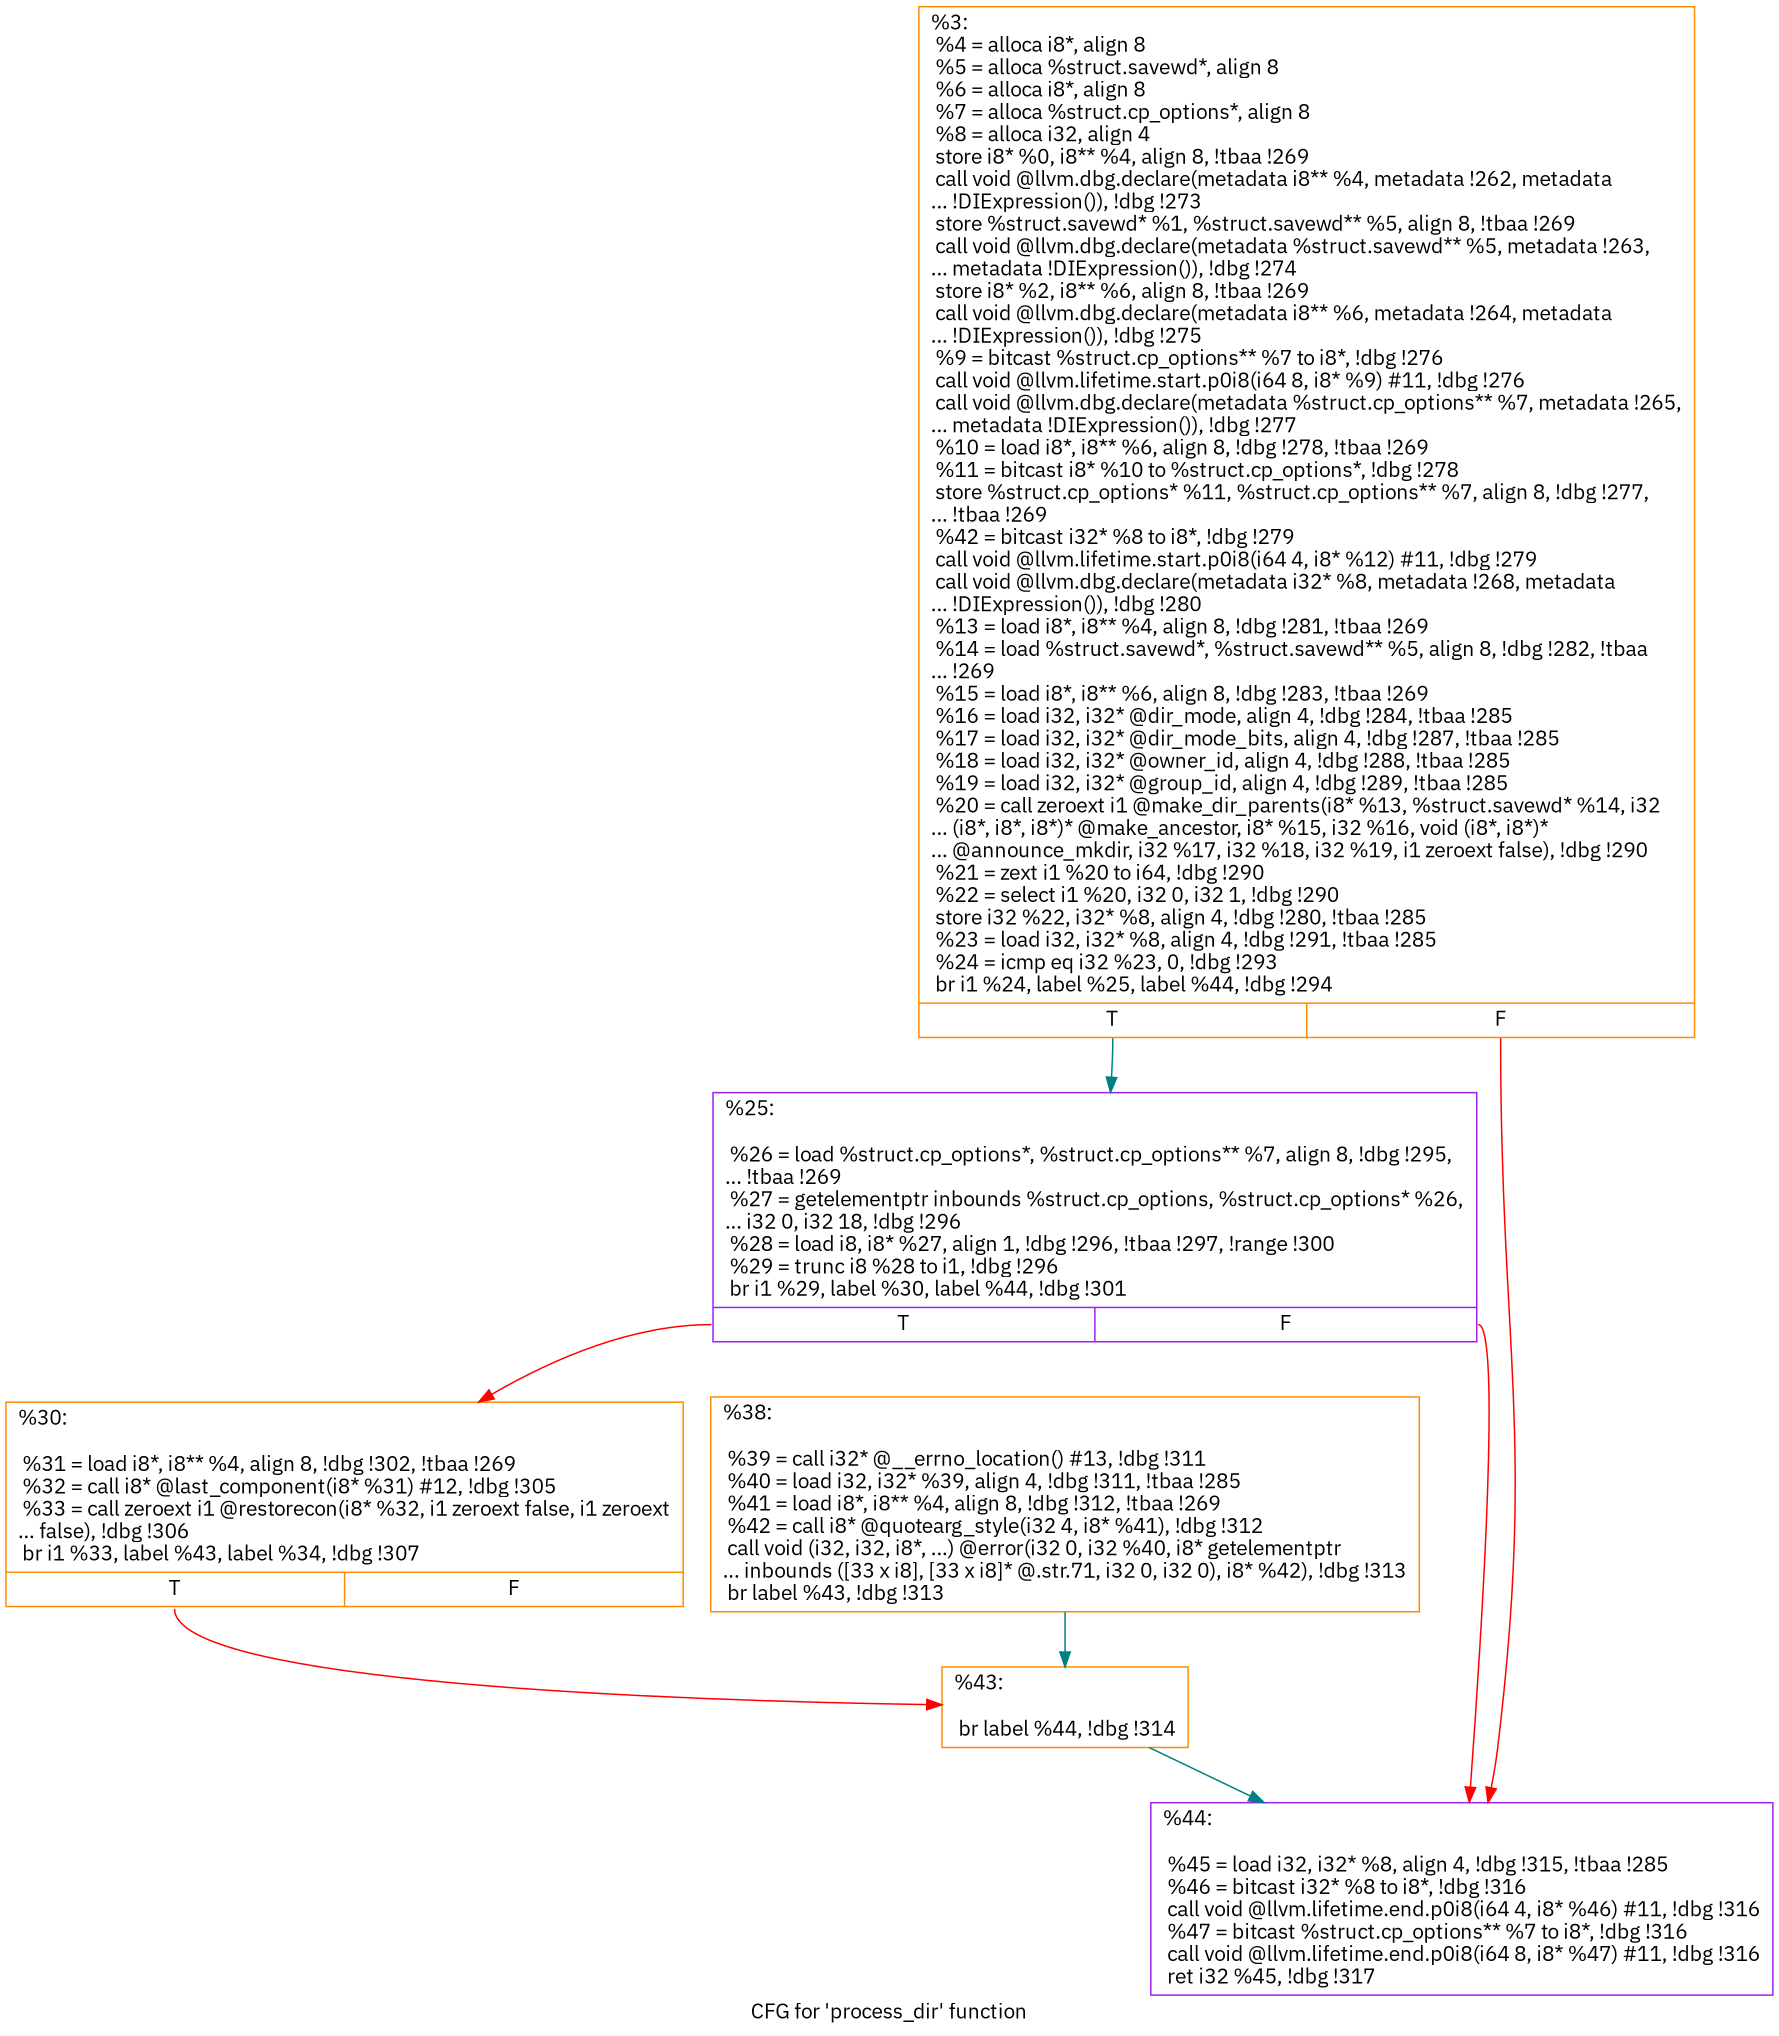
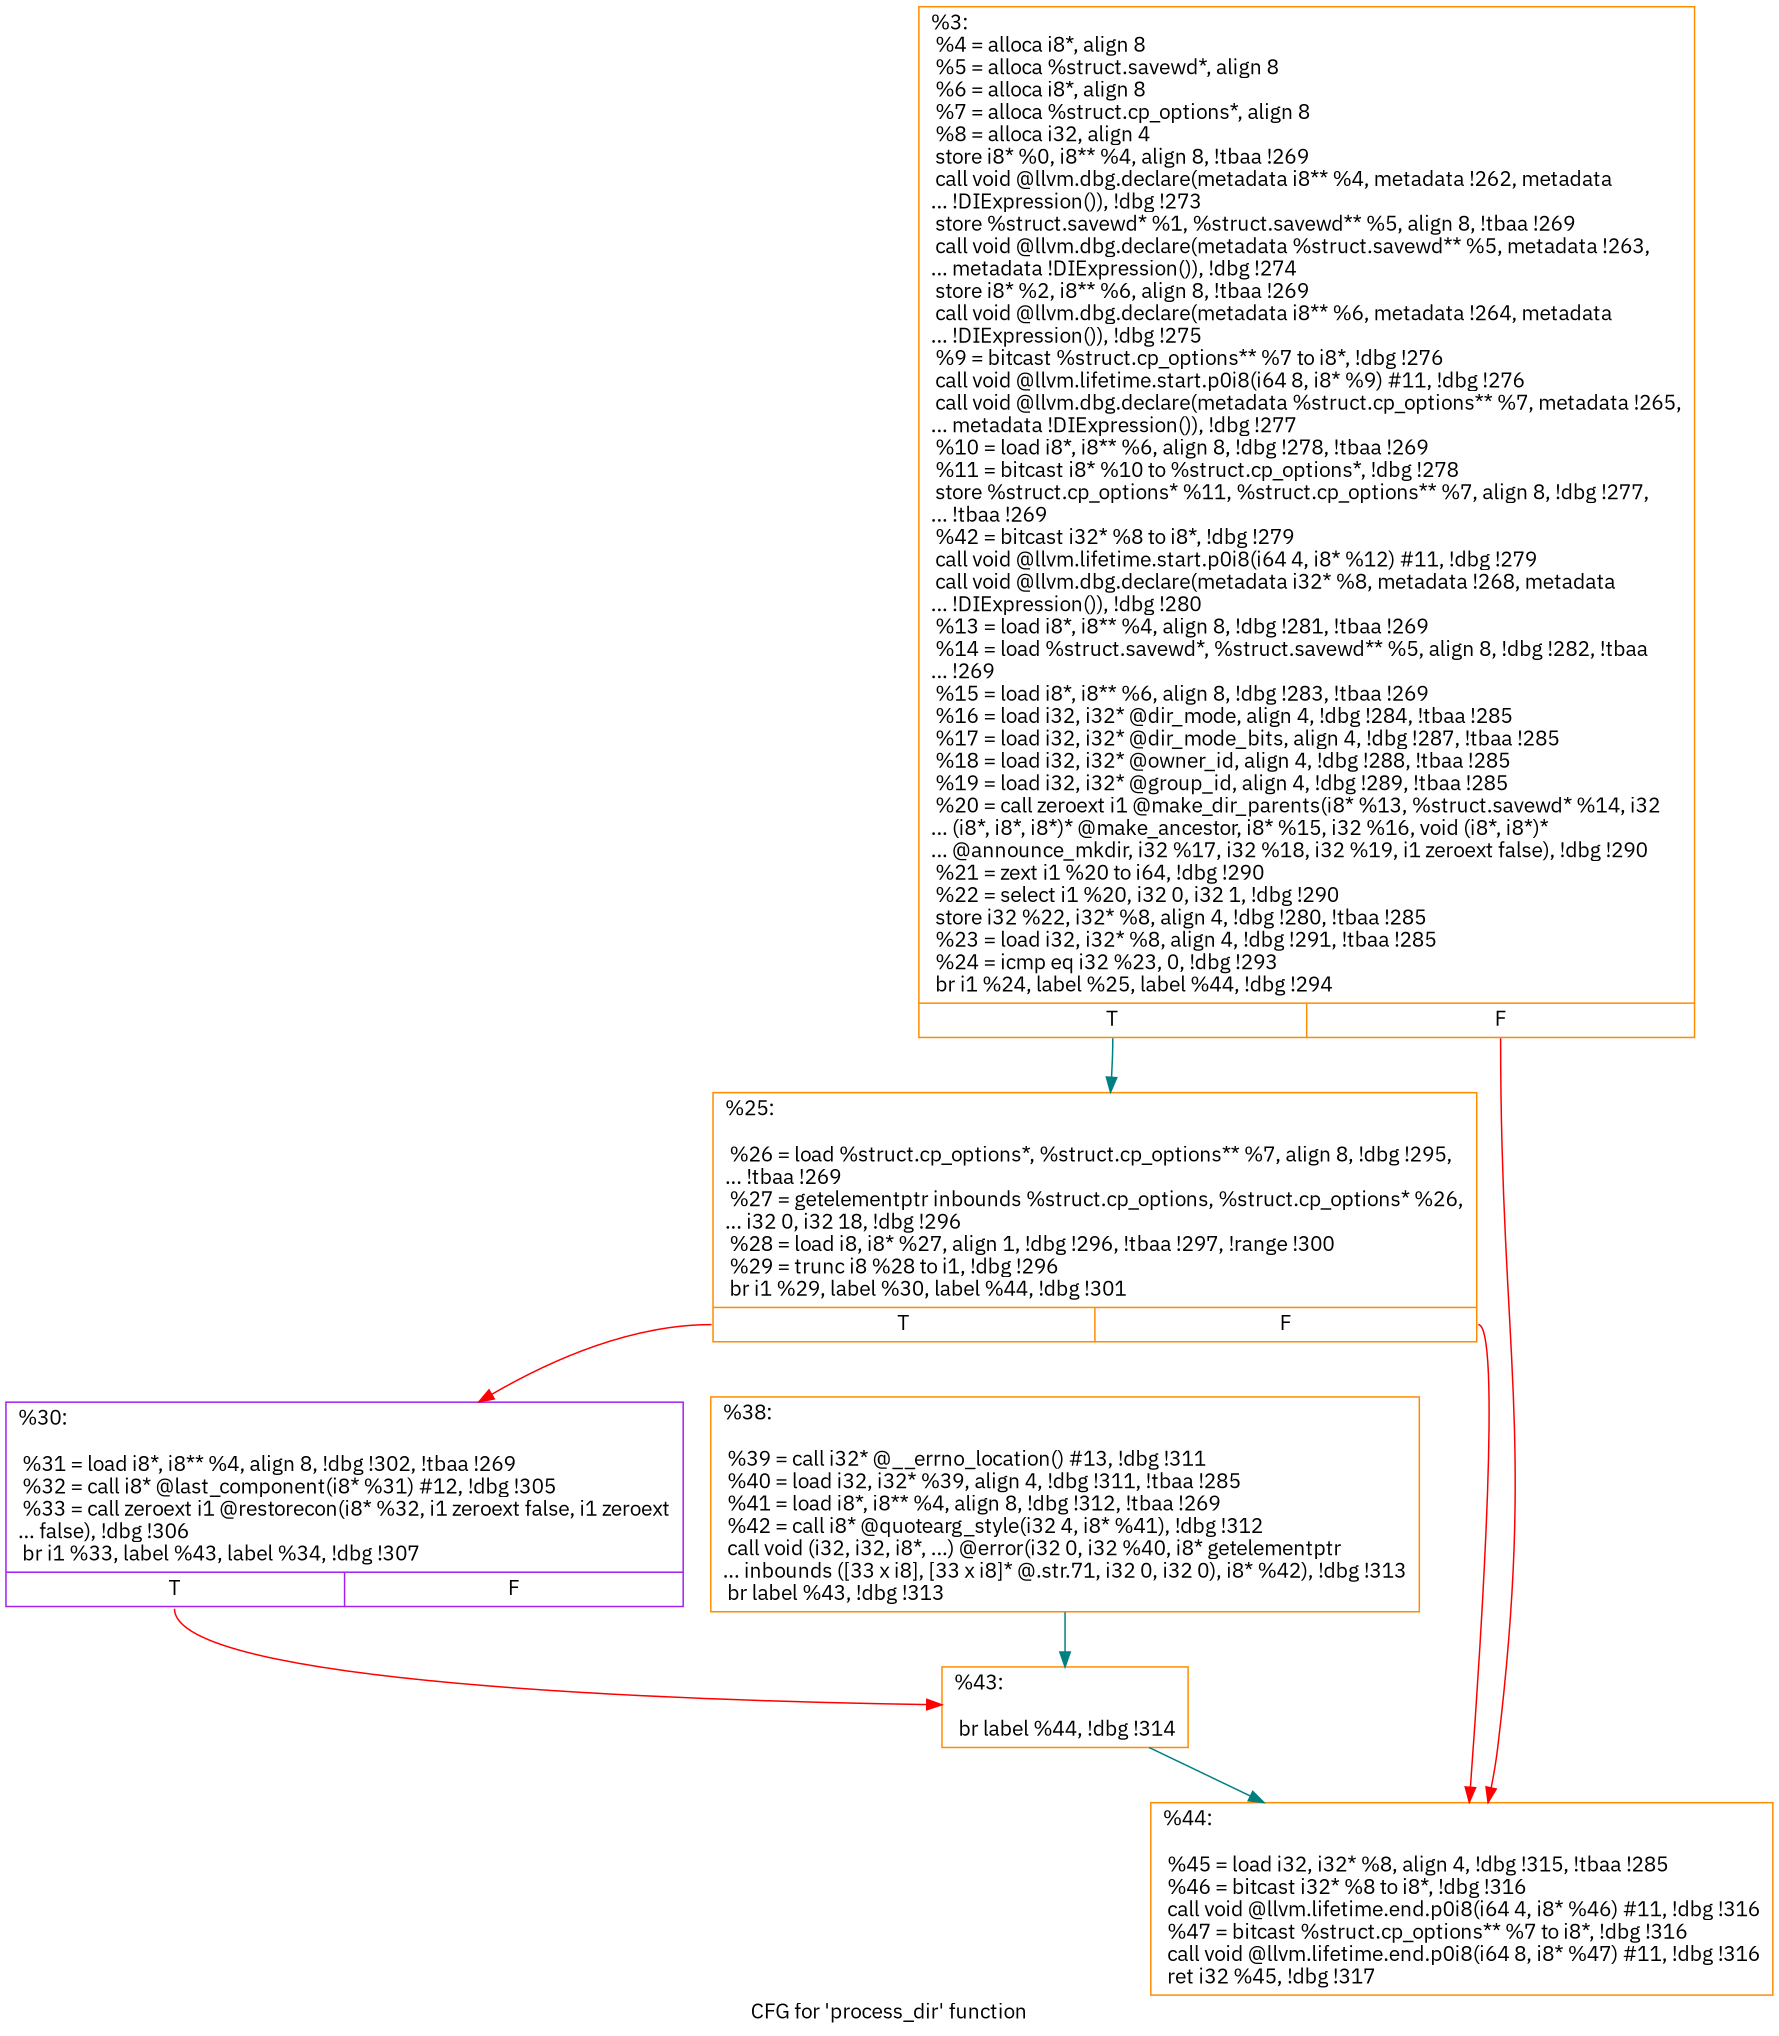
(1095, 1217) -> (1095, 1217)
(345, 1504) -> (345, 1504)
(1462, 1899) -> (1462, 1899)
